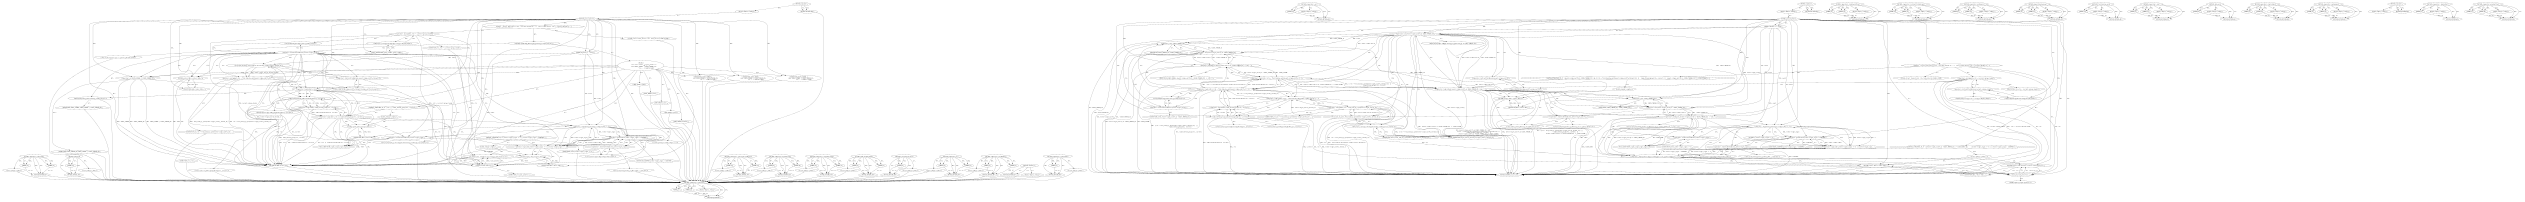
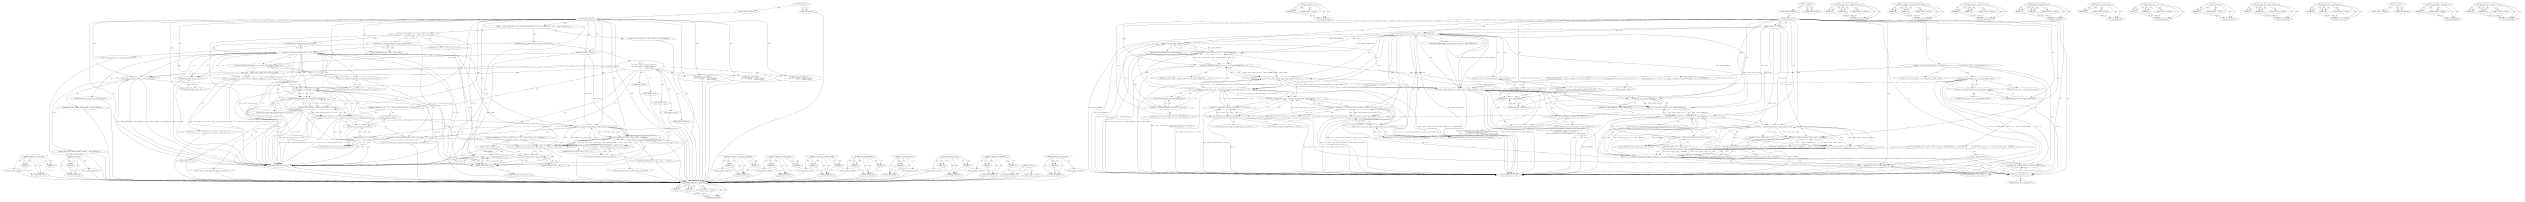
none -> (1576, 89)
(202, 94) -> (272, 121)
(87, 103) -> (91, 88)
